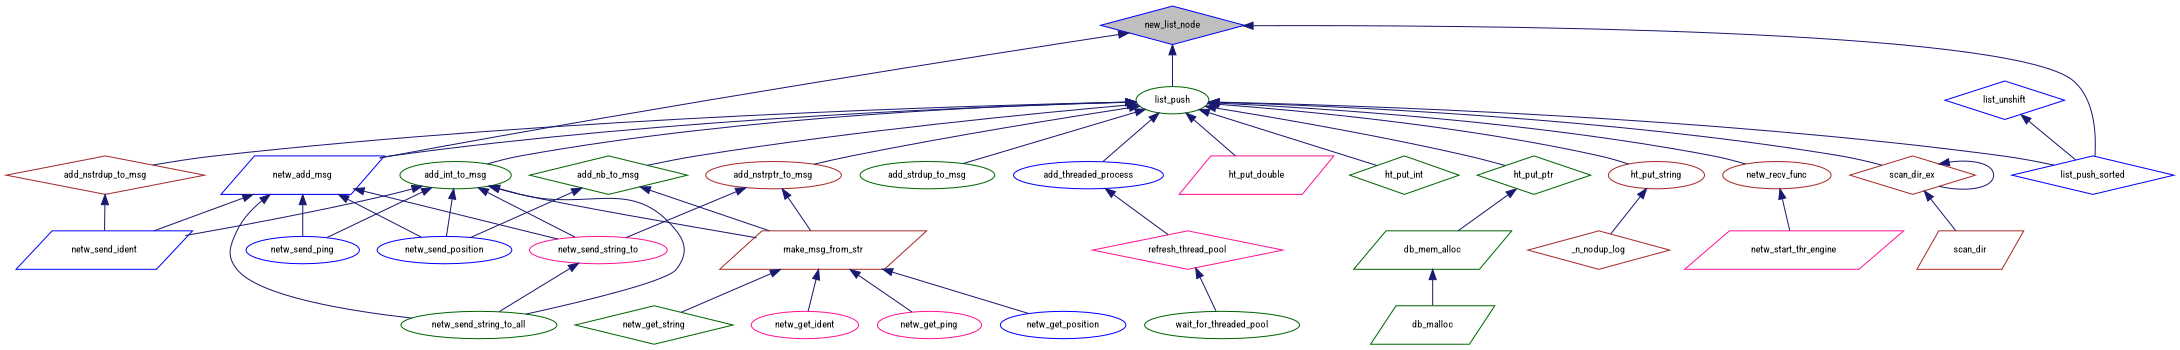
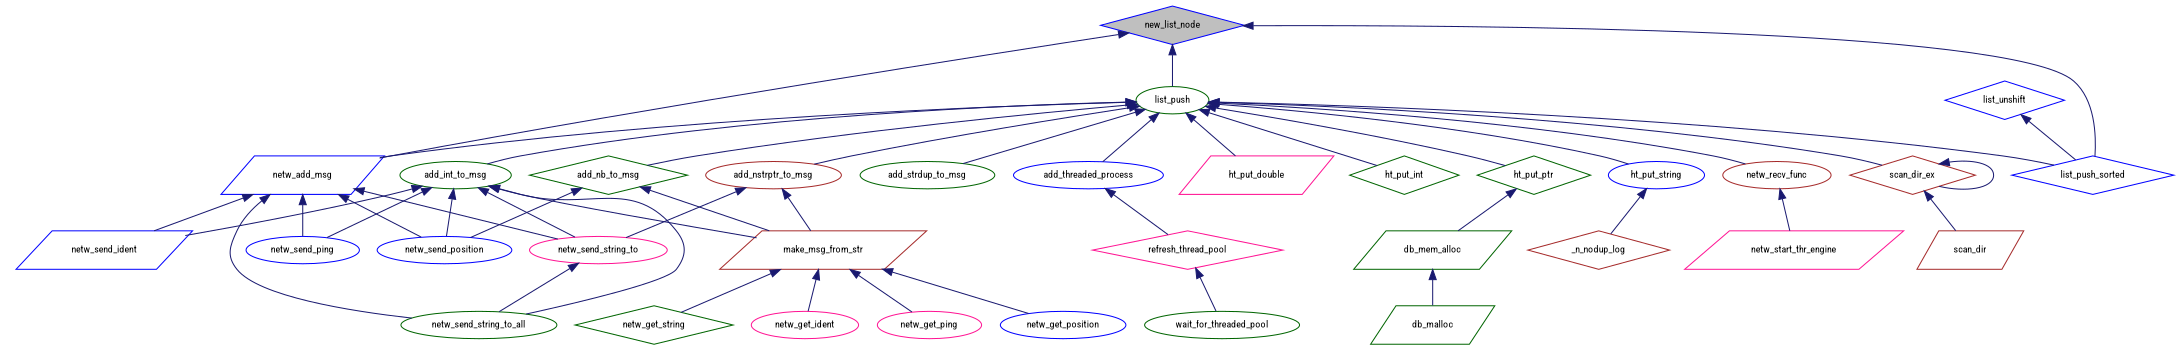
(105, 175) -> none
(1656, 175) -> (1656, 175)
